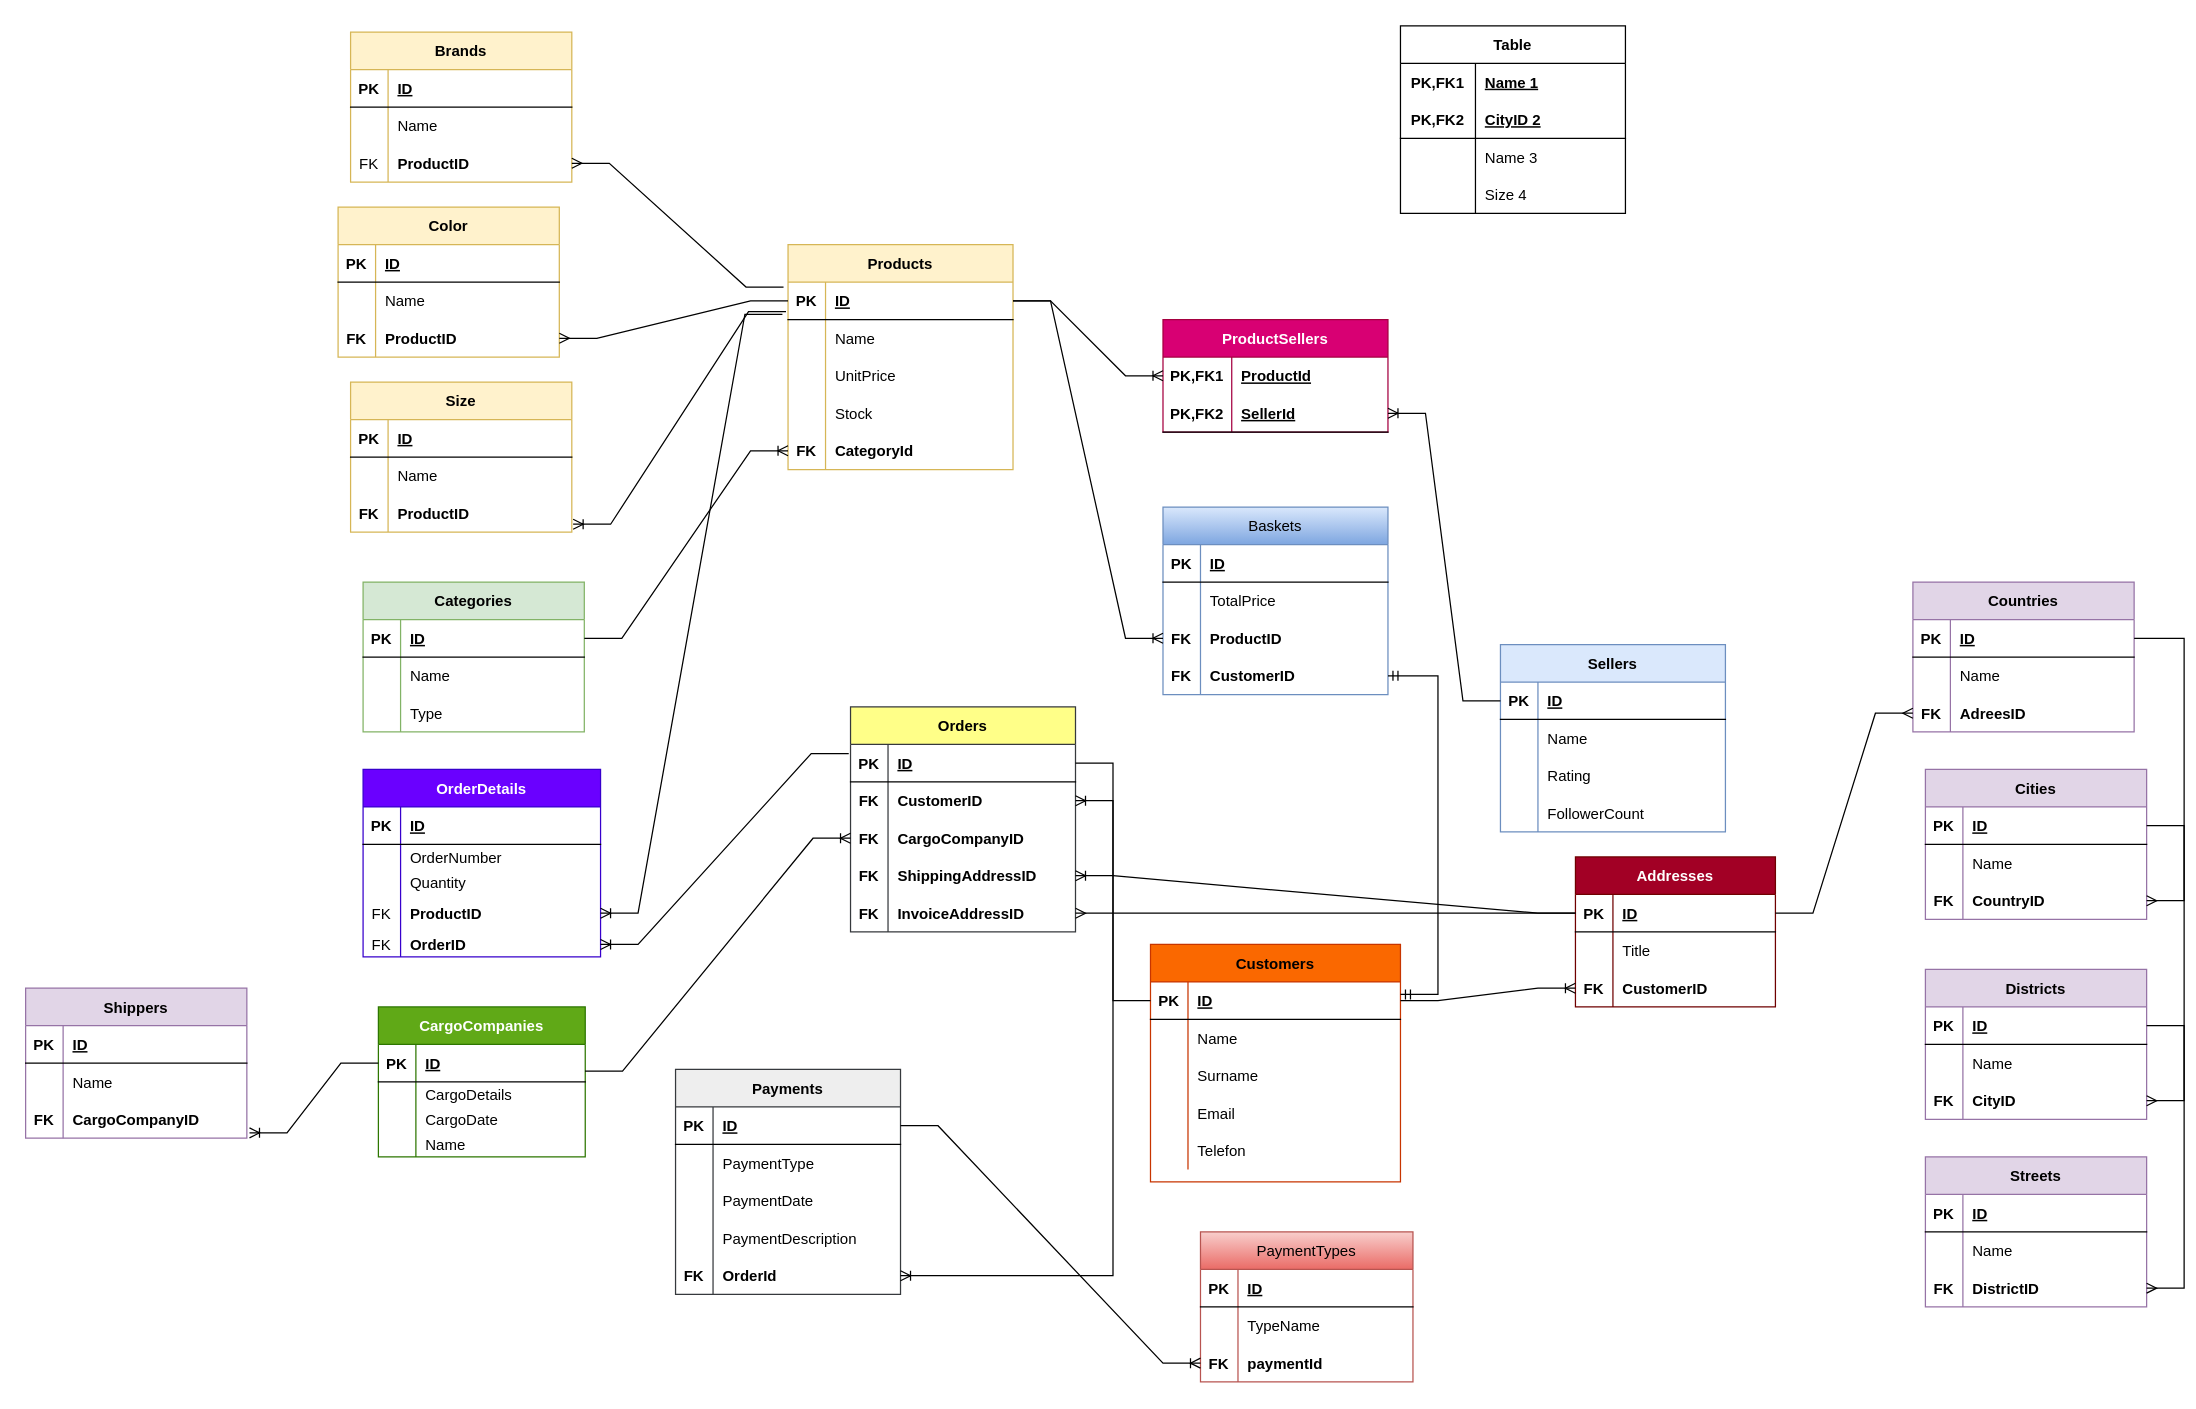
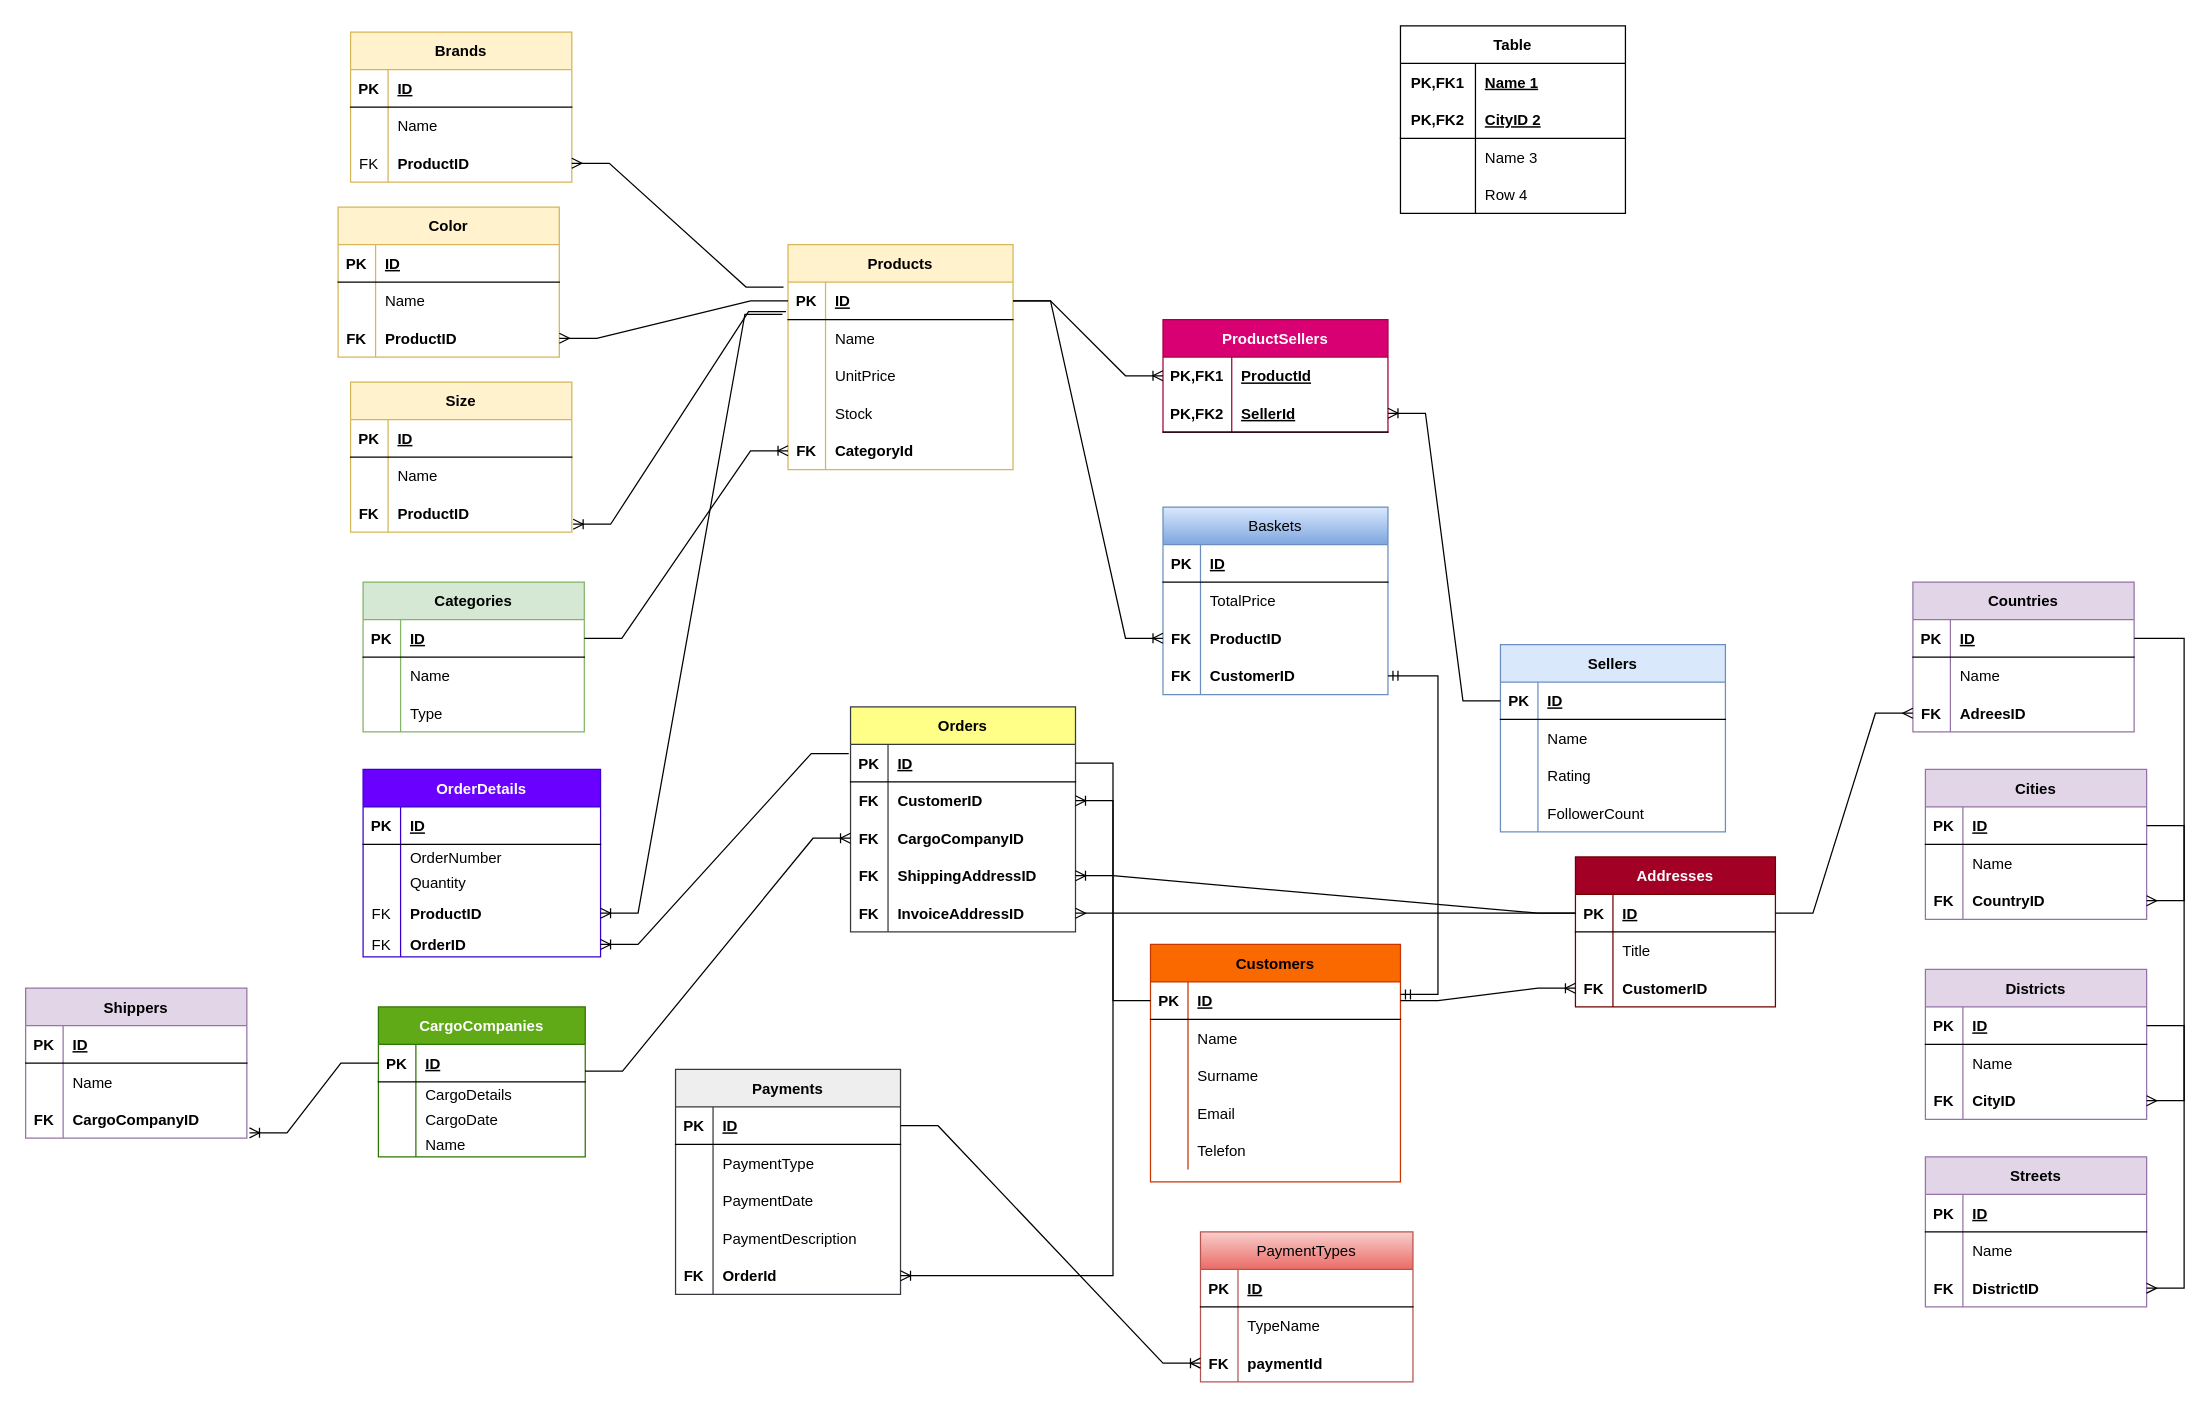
(1506, 195) -> (1504, 195)
